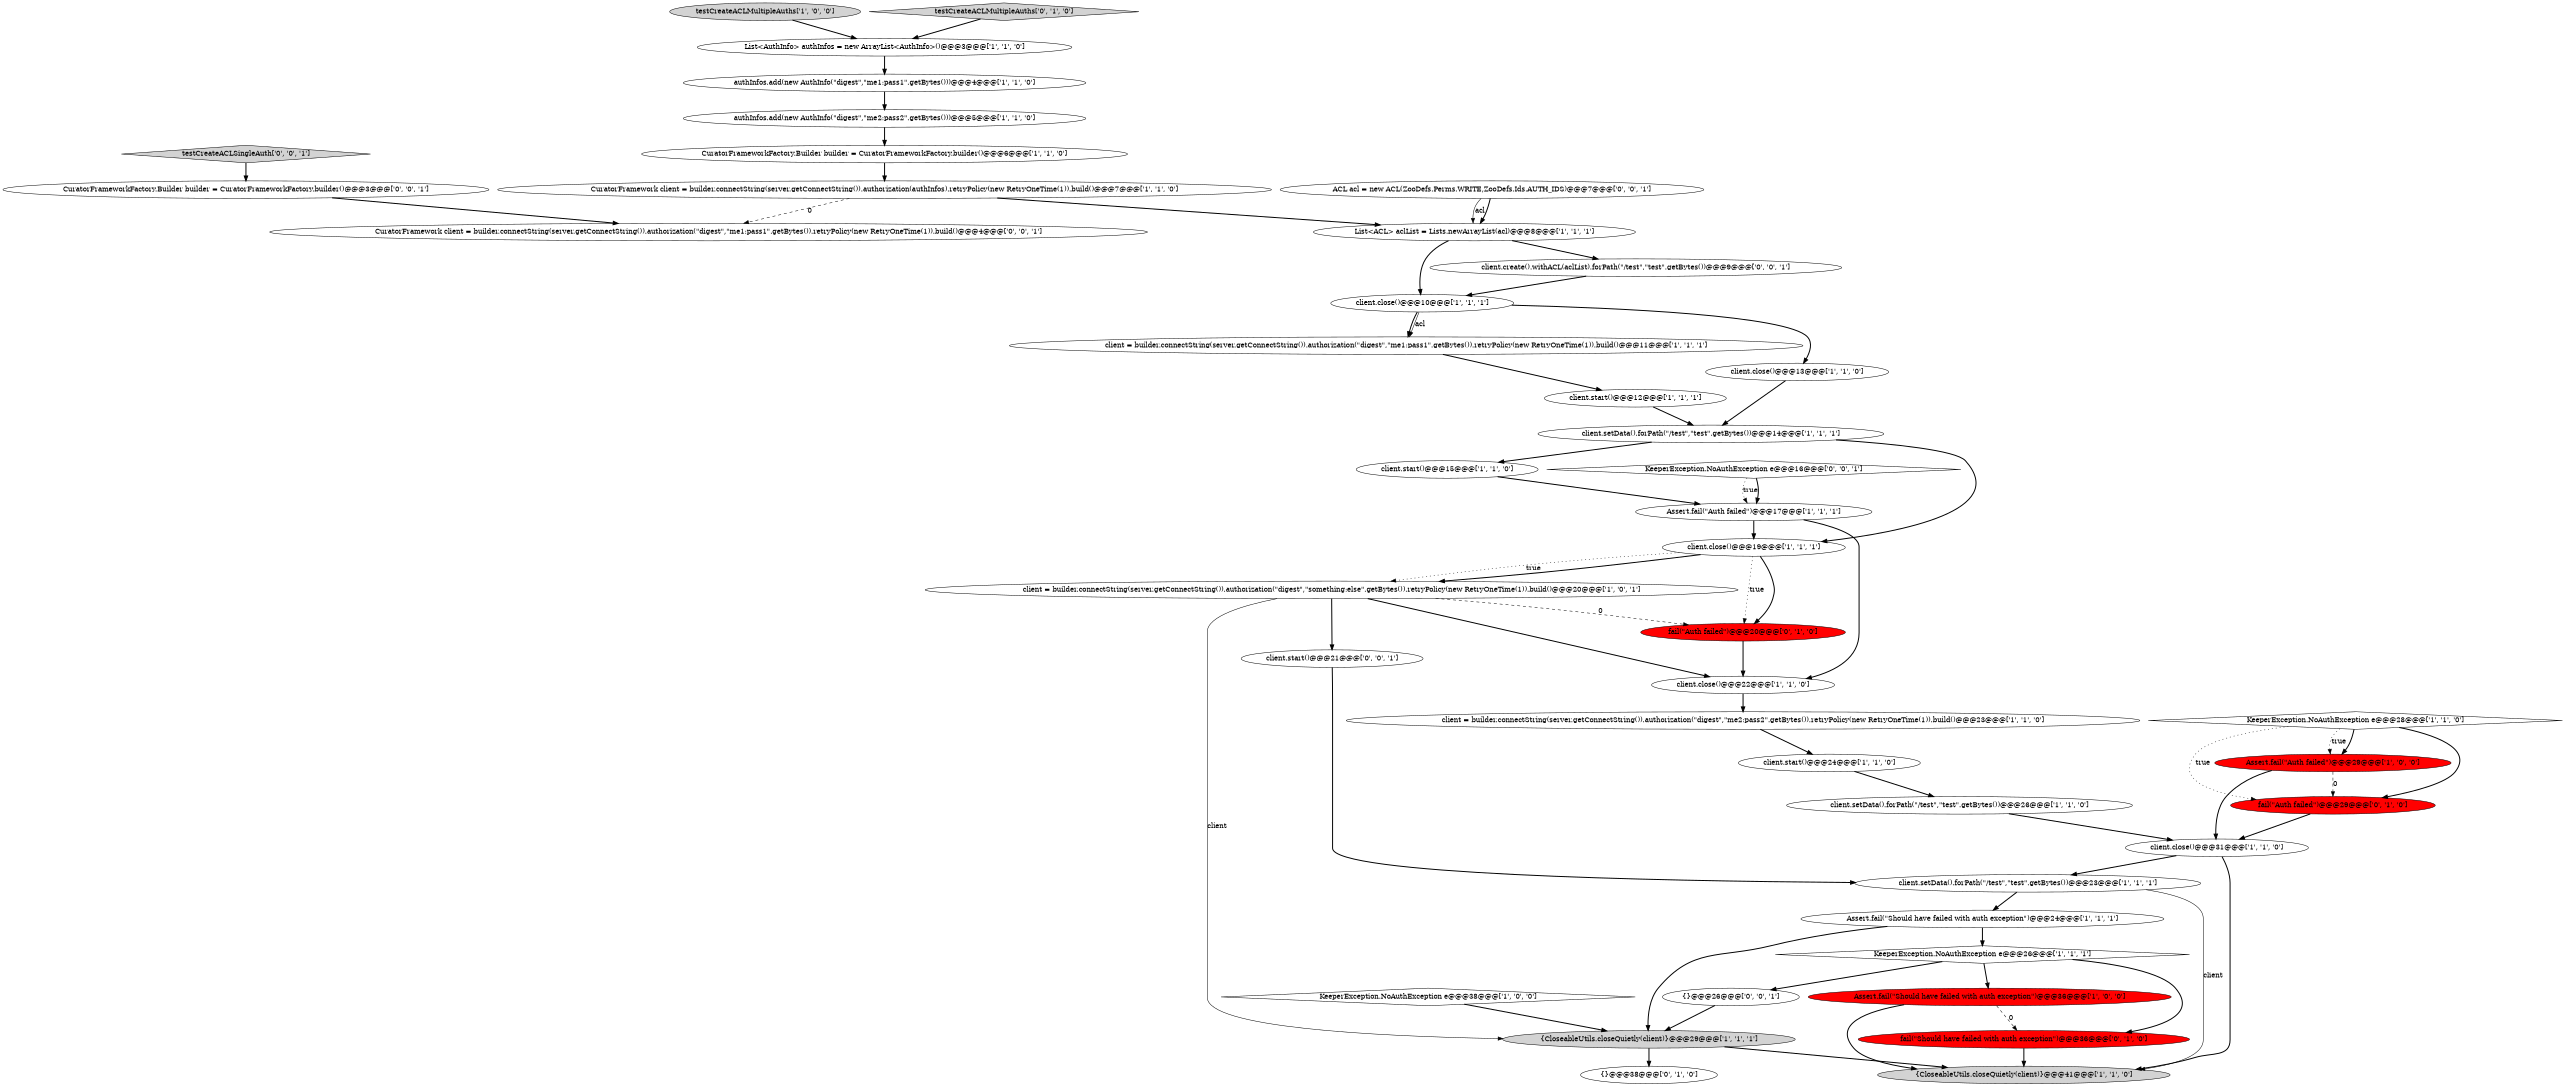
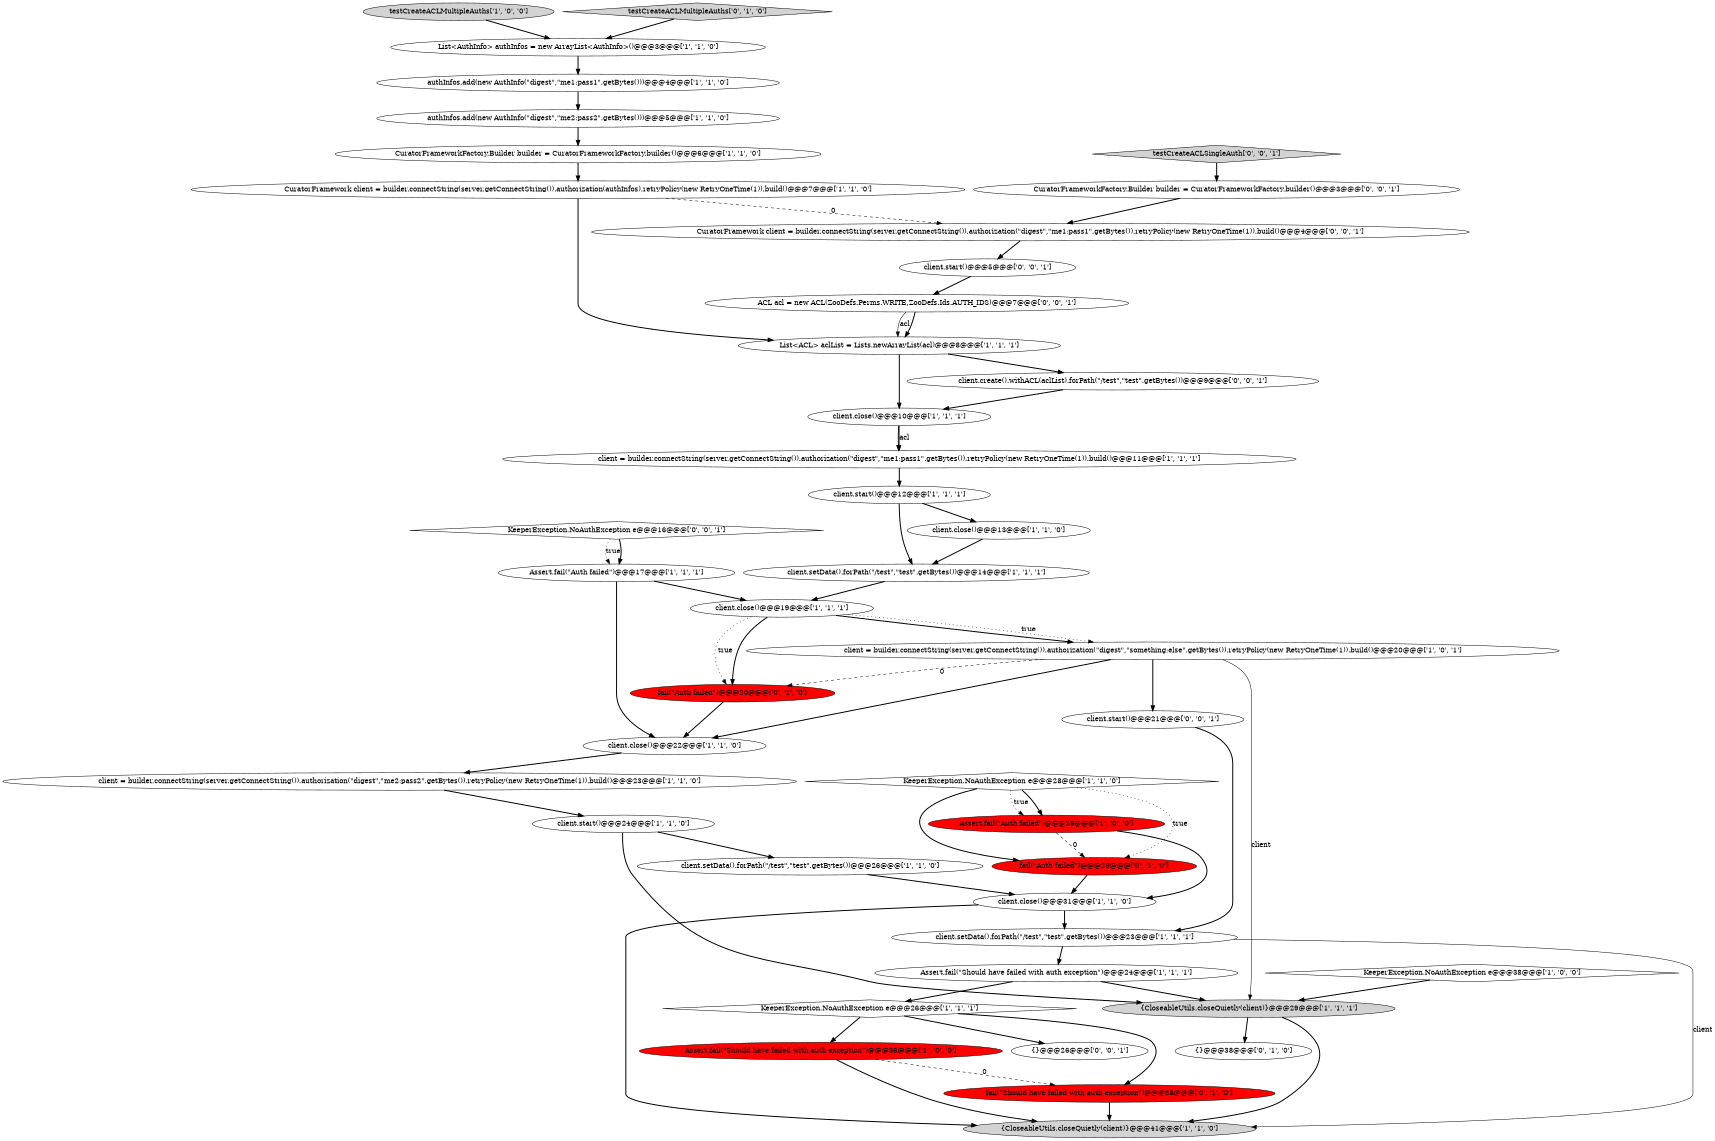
none -> (988, 268)
(1673, 313) -> (947, 512)
(1447, 469) -> none
(1692, 1017) -> (848, 977)
